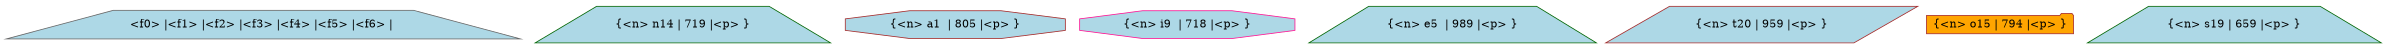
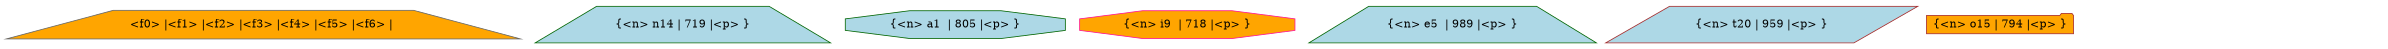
(263, 25) -> (263, 25)
(955, 25) -> (955, 25)
(1187, 25) -> (1187, 25)
(2234, 25) -> none
